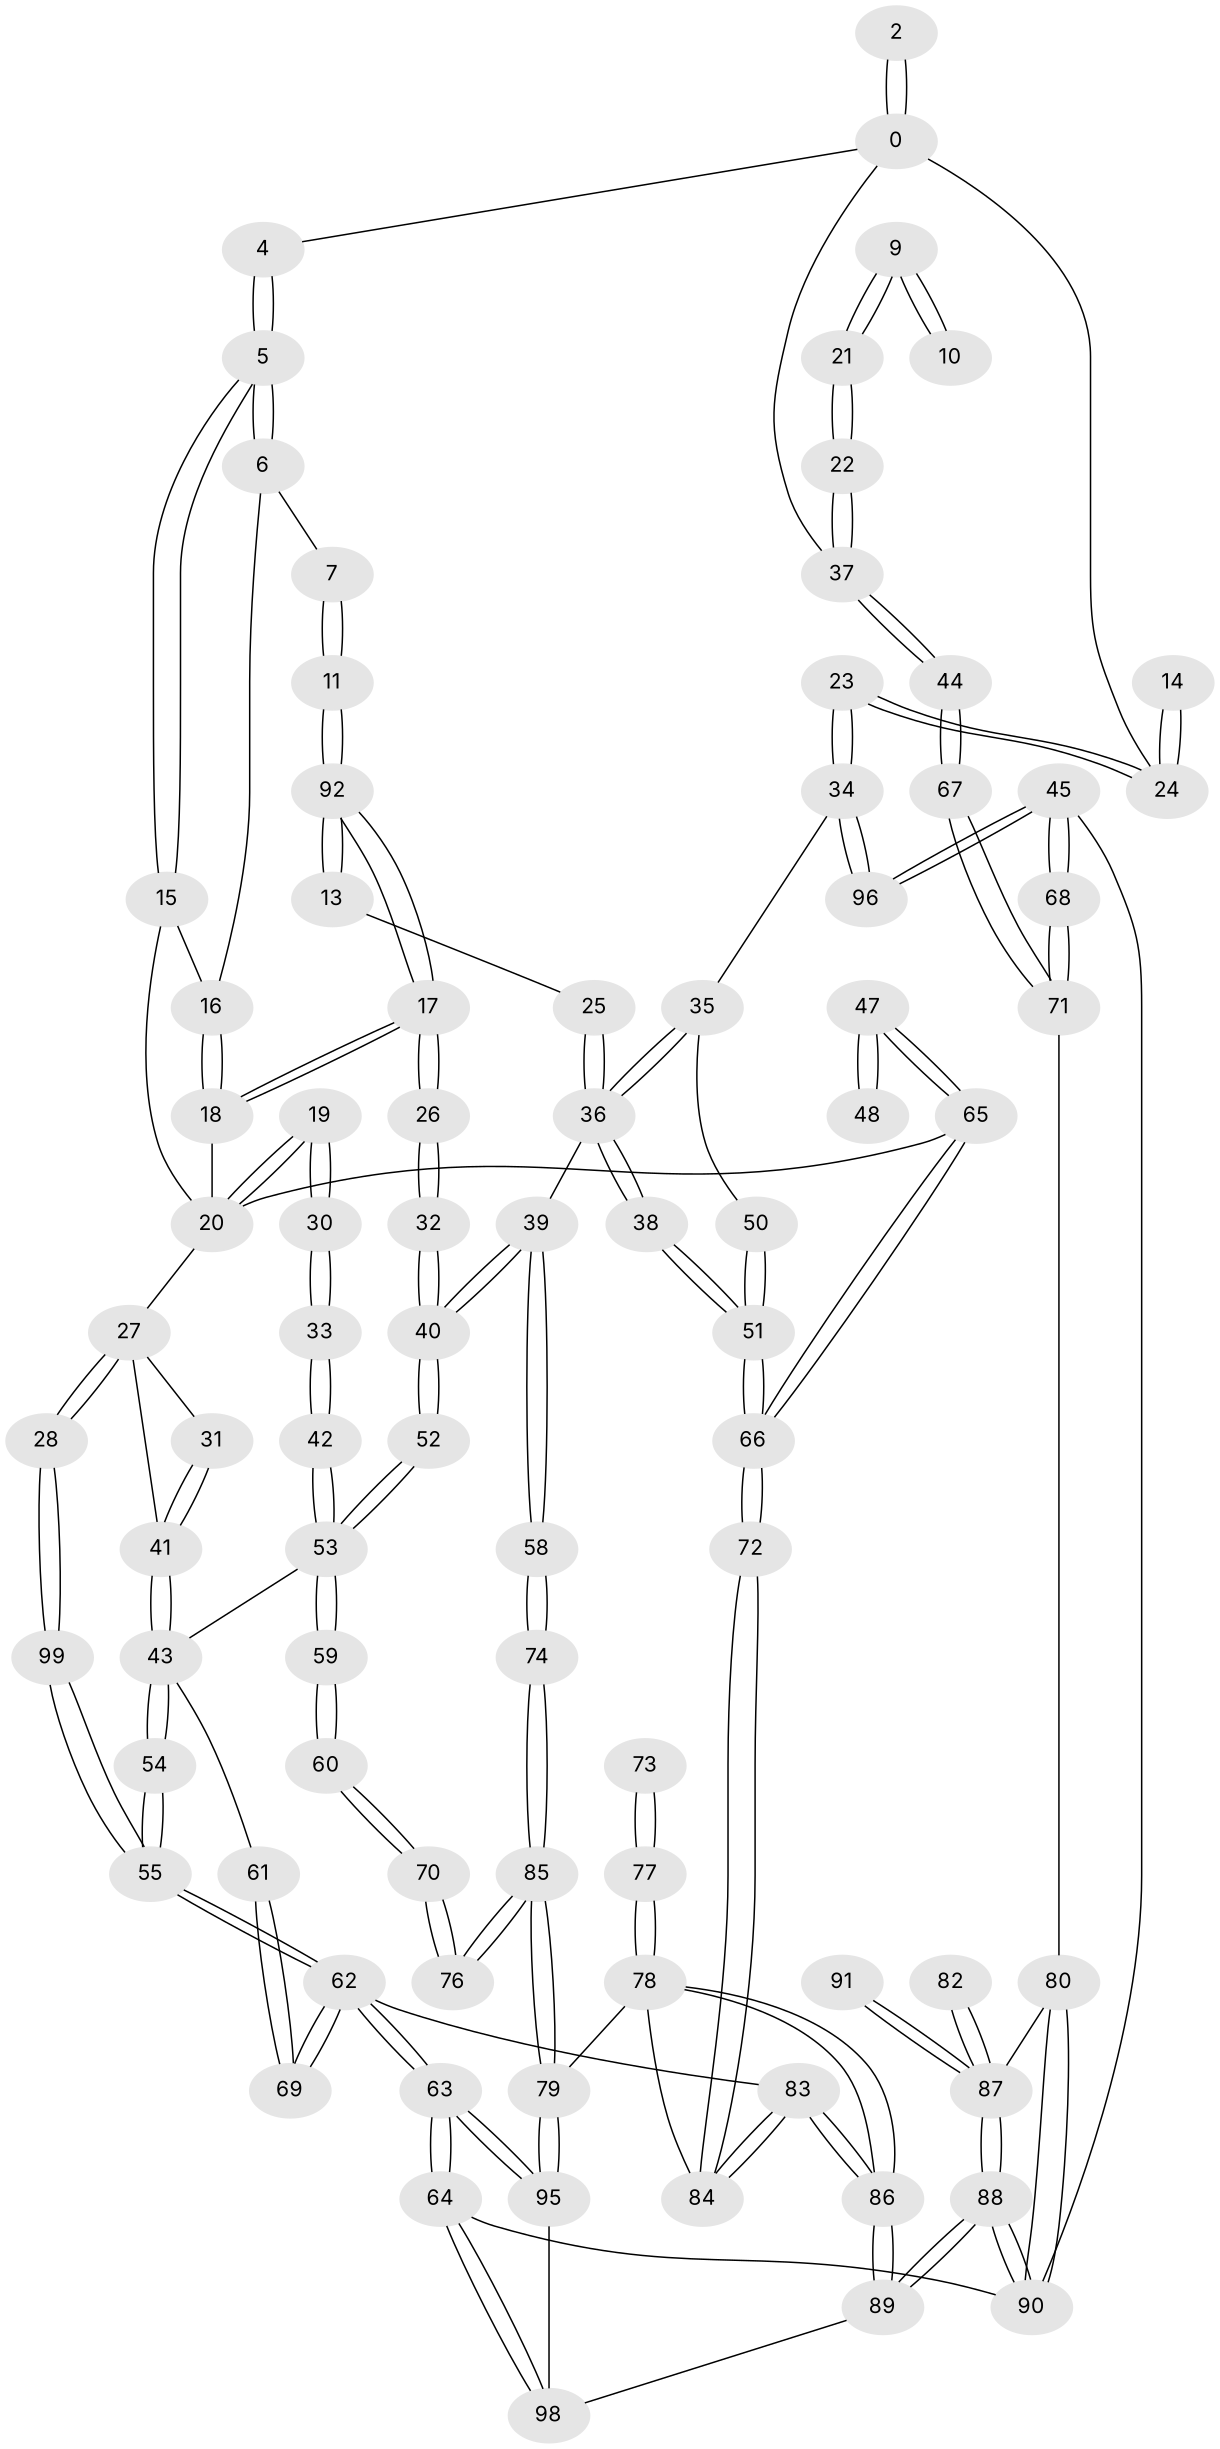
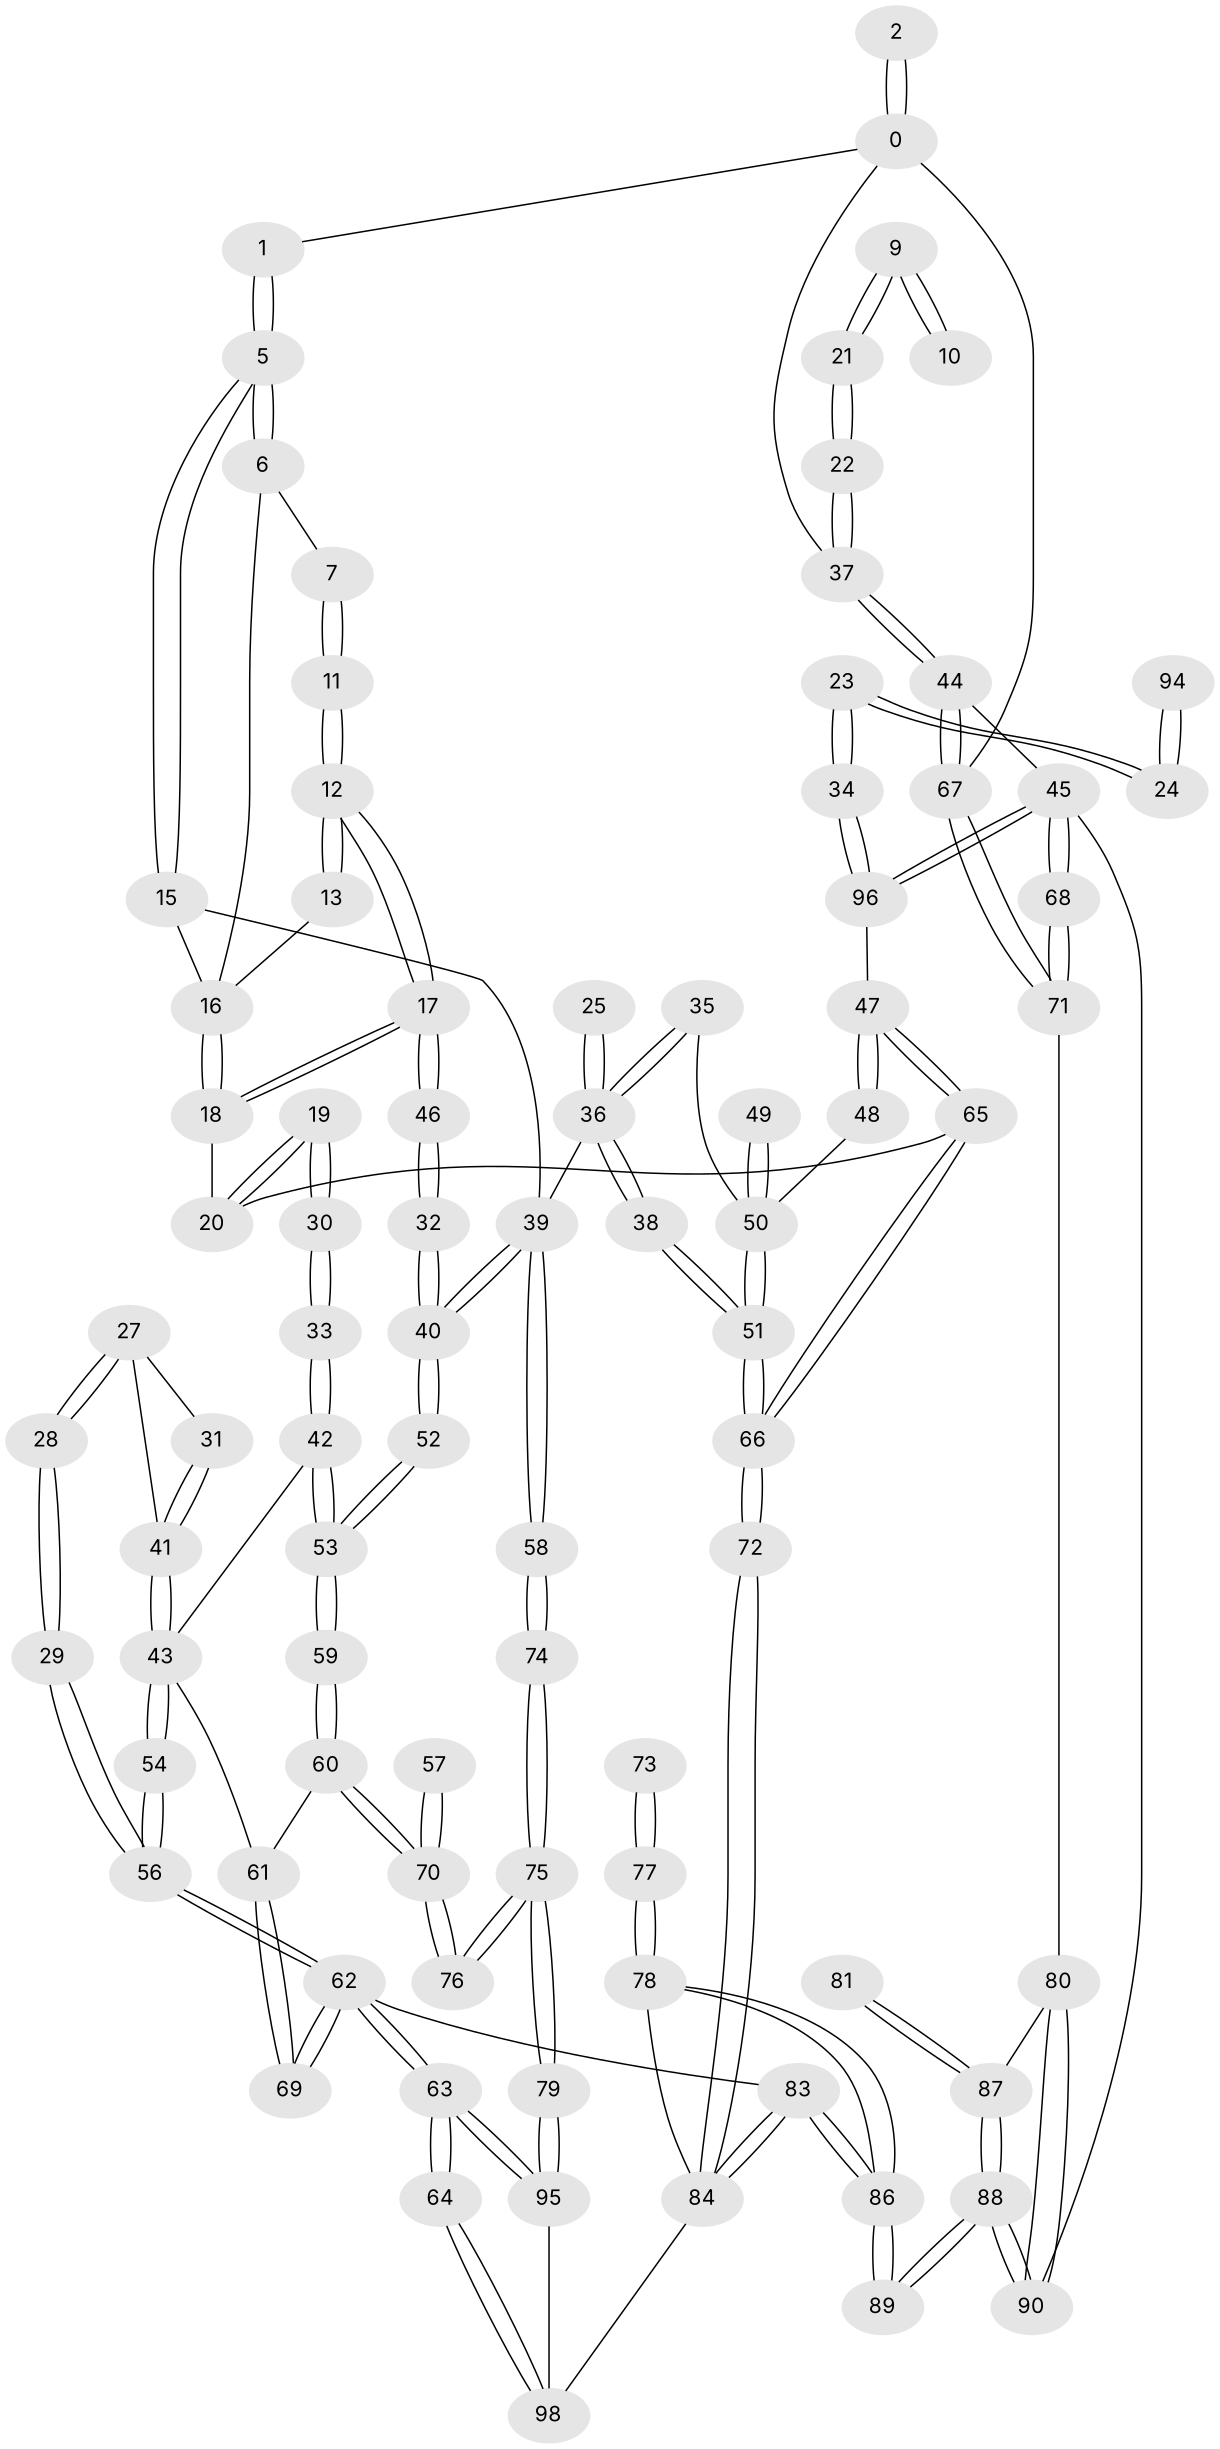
(263, 250) -> (263, 250)
(1091, 434) -> (1033, 454)
(1173, 683) -> (1173, 683)
none -> (989, 721)
(332, 791) -> (332, 791)
(772, 899) -> none
(463, 953) -> (272, 954)
none -> (867, 954)
(146, 1068) -> (456, 972)
(429, 1116) -> (429, 1116)
none -> (760, 1116)
none -> (806, 1177)
(171, 1279) -> none
(244, 1604) -> (241, 1549)
(53, 1658) -> (53, 1658)
none -> (435, 1766)
none -> (293, 1820)
(150, 1874) -> (150, 1874)
(537, 1874) -> (537, 1874)
(842, 1982) -> (842, 1982)
(951, 1982) -> none
(597, 2037) -> none
(733, 2260) -> none
(716, 2362) -> (626, 2307)
